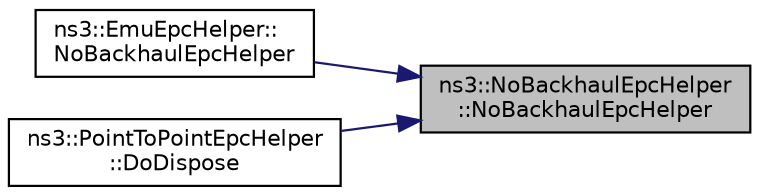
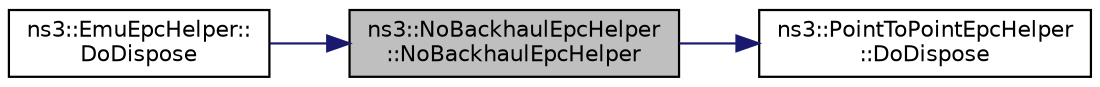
(175, 43) -> (139, 43)
(370, 127) -> (708, 43)
